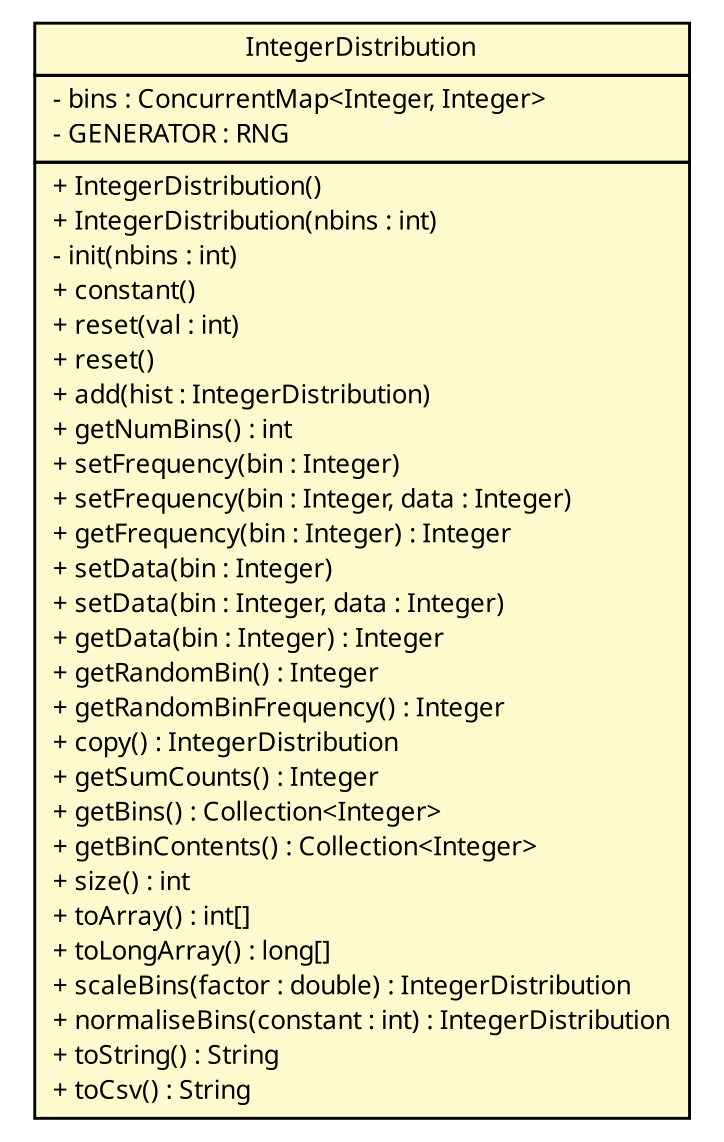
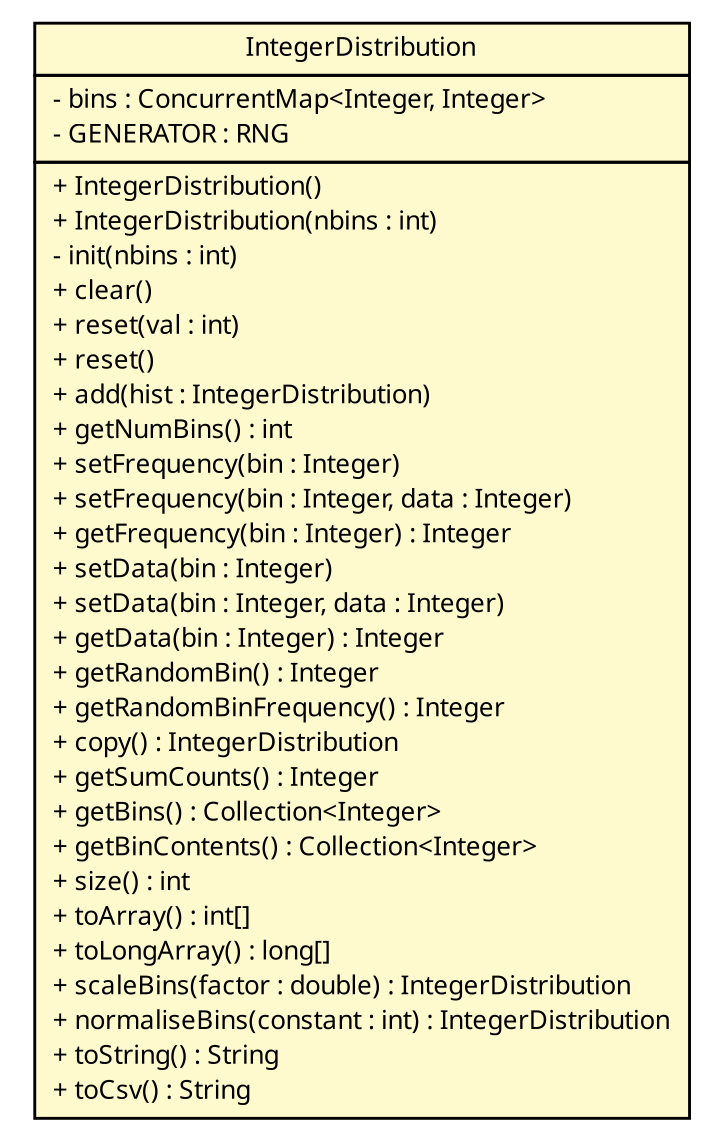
(126, 291) -> (104, 291)
